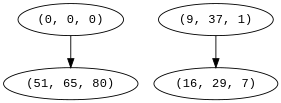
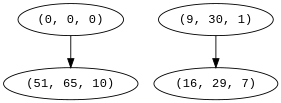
(216, 20) -> (216, 20)
(71, 84) -> (71, 84)
